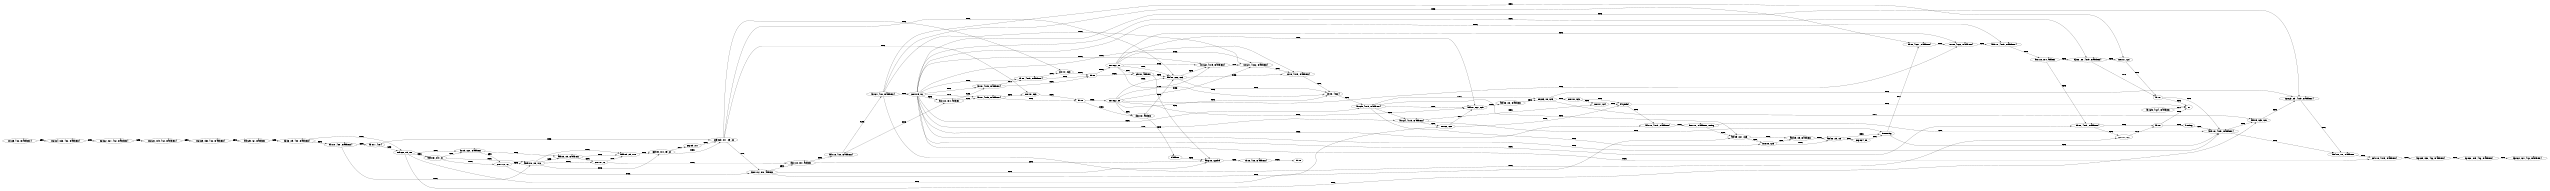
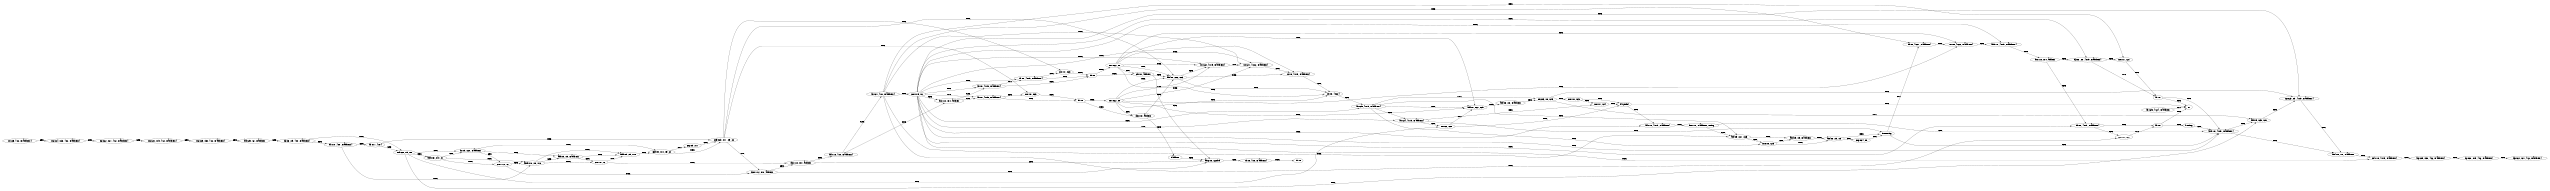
(601, 169) -> (566, 145)
(1253, 176) -> (1295, 155)
